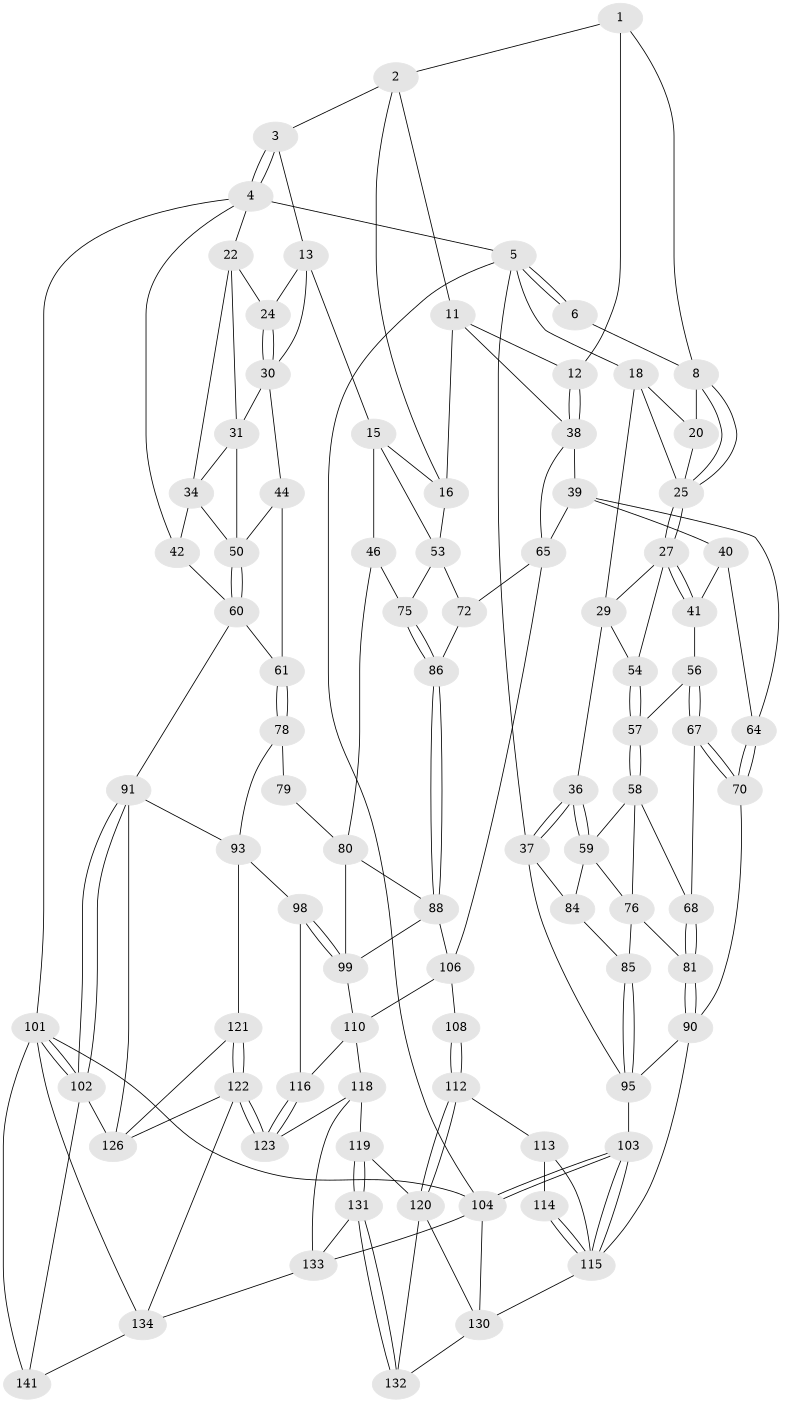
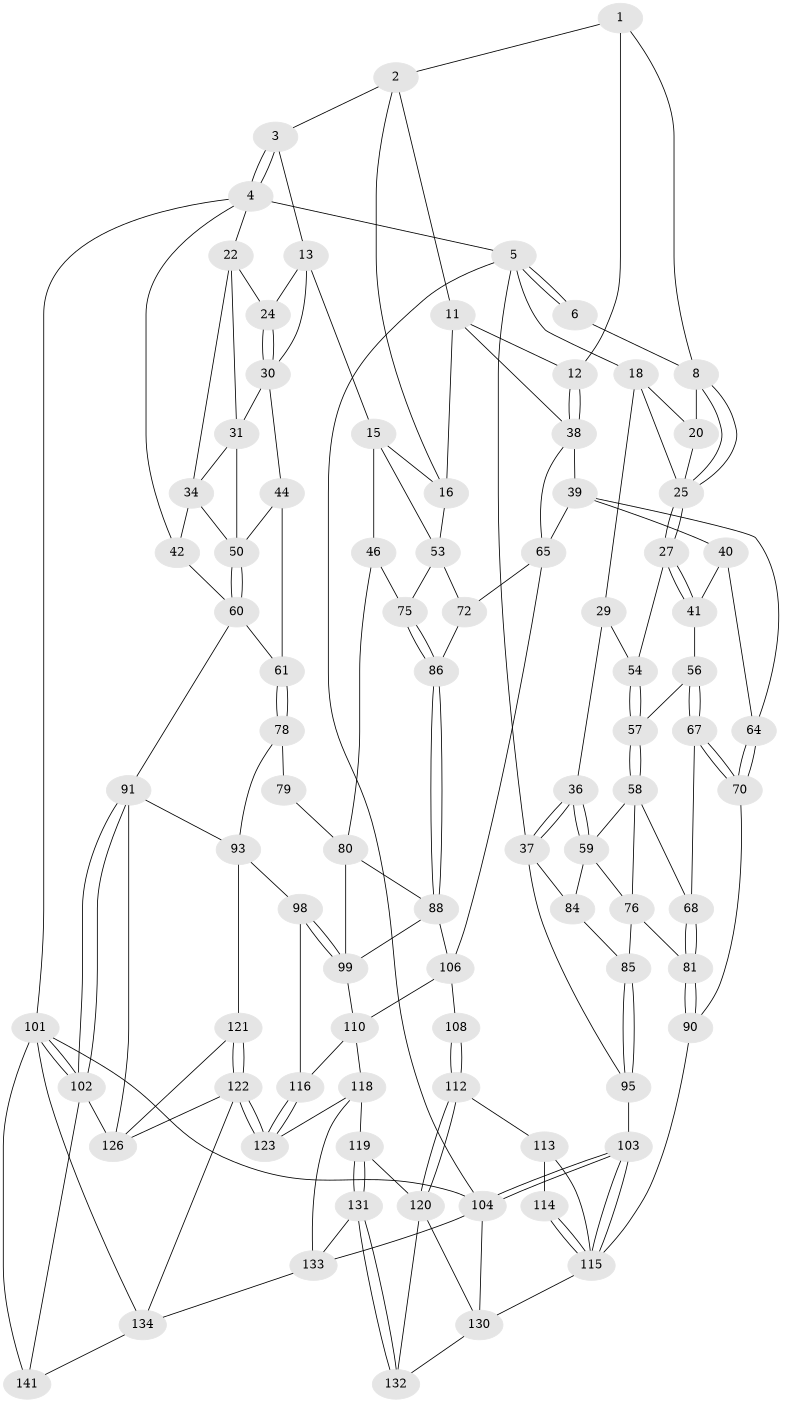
(635, 582) -> none
(660, 1058) -> none
